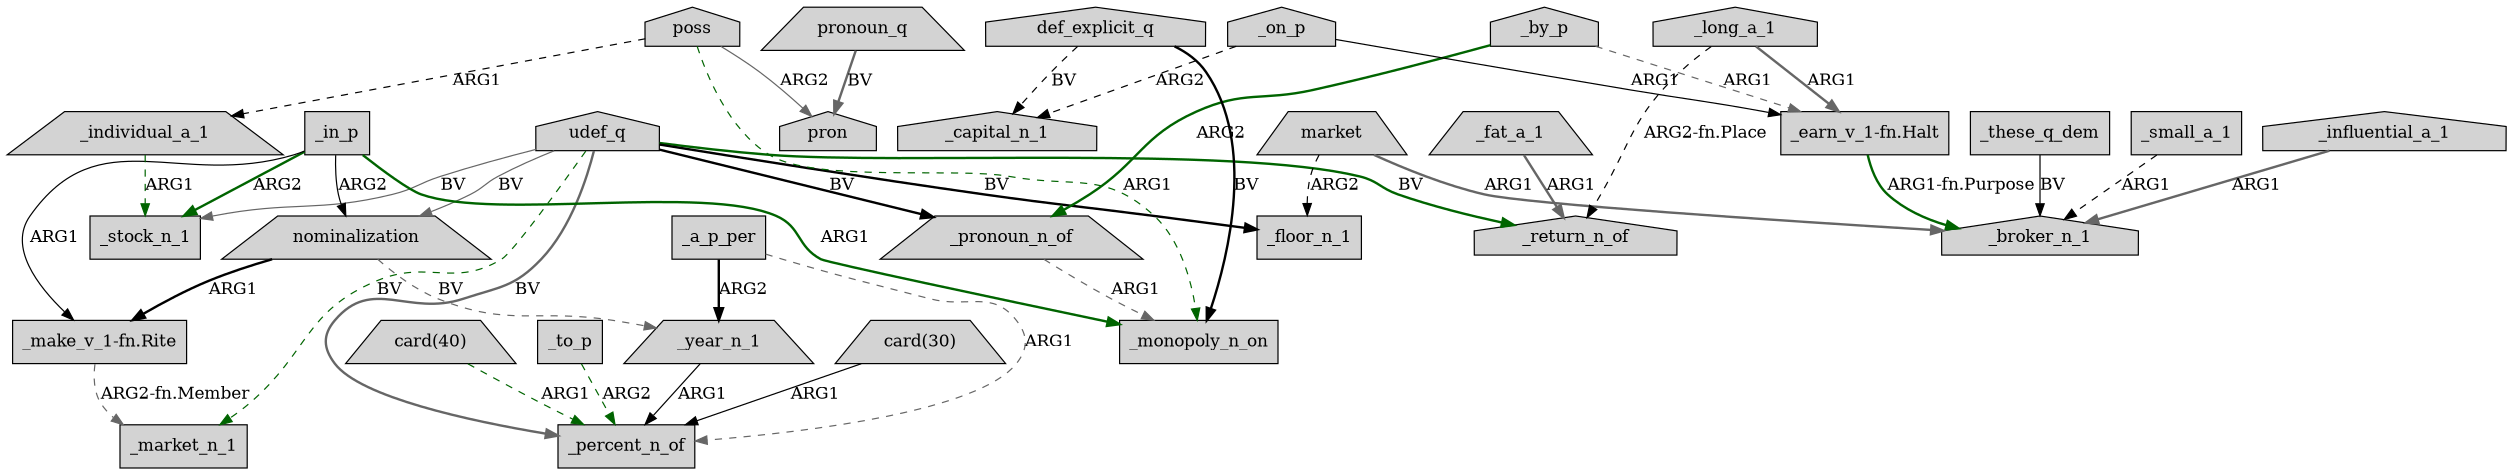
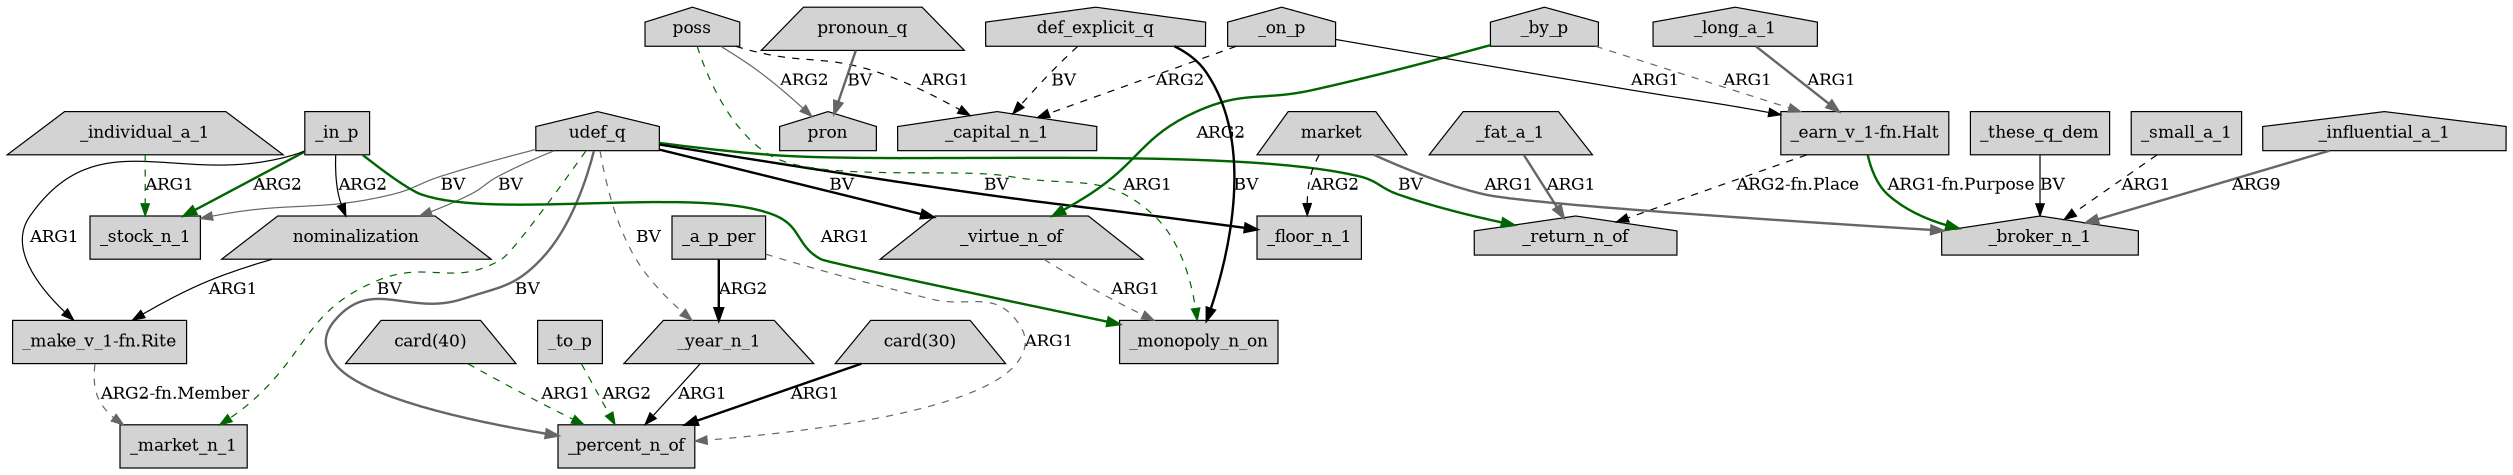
(444, 76) -> (840, 63)
(1641, 118) -> (1717, 186)
(2257, 185) -> (2257, 185)
(1012, 238) -> (1012, 238)
(206, 282) -> (206, 282)
(504, 315) -> (626, 240)
(779, 392) -> (779, 392)
